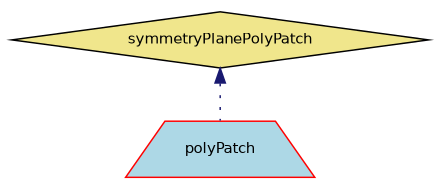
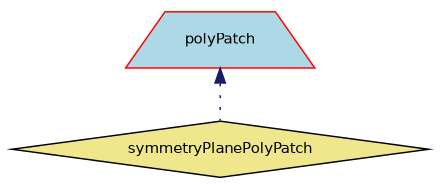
(220, 102) -> (220, 102)
